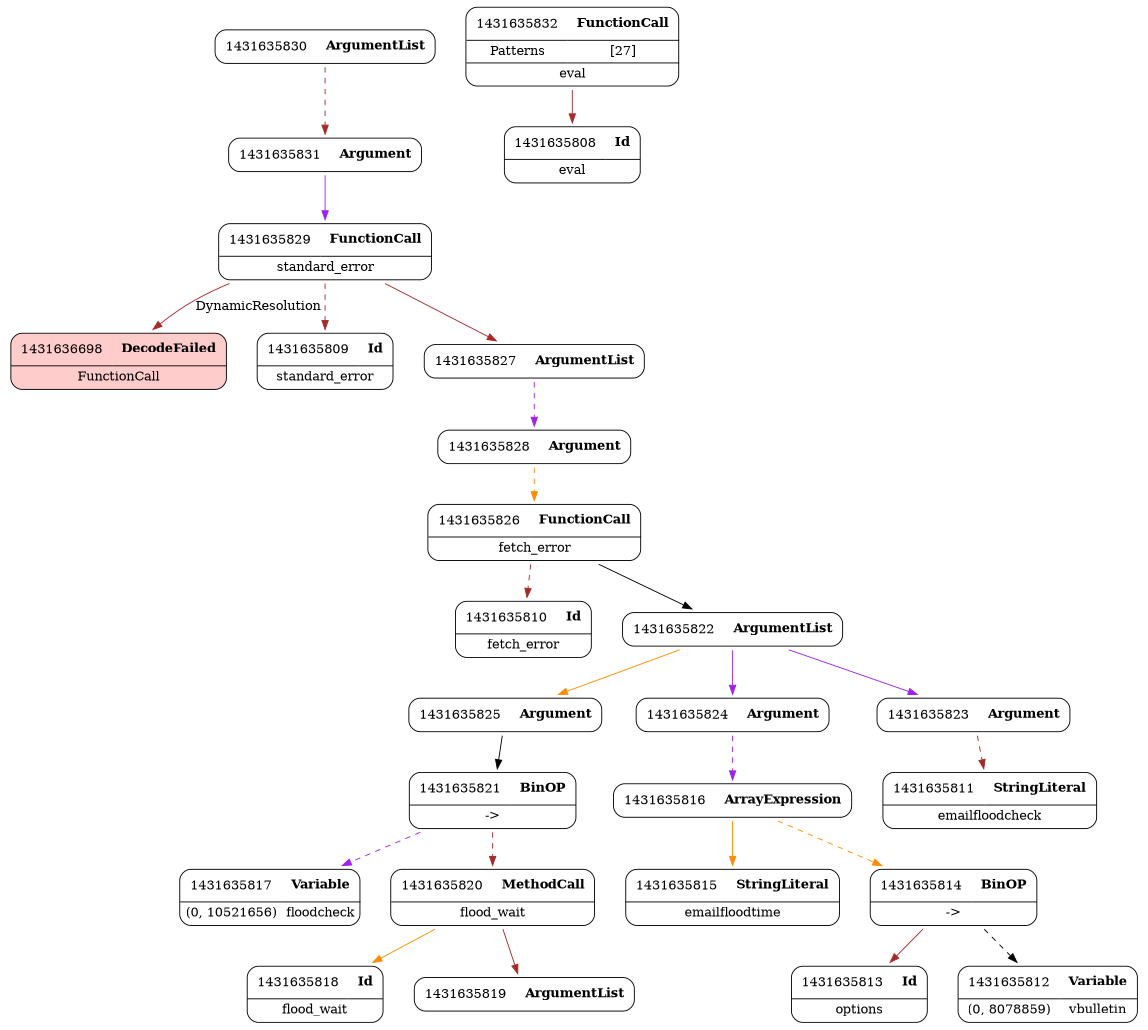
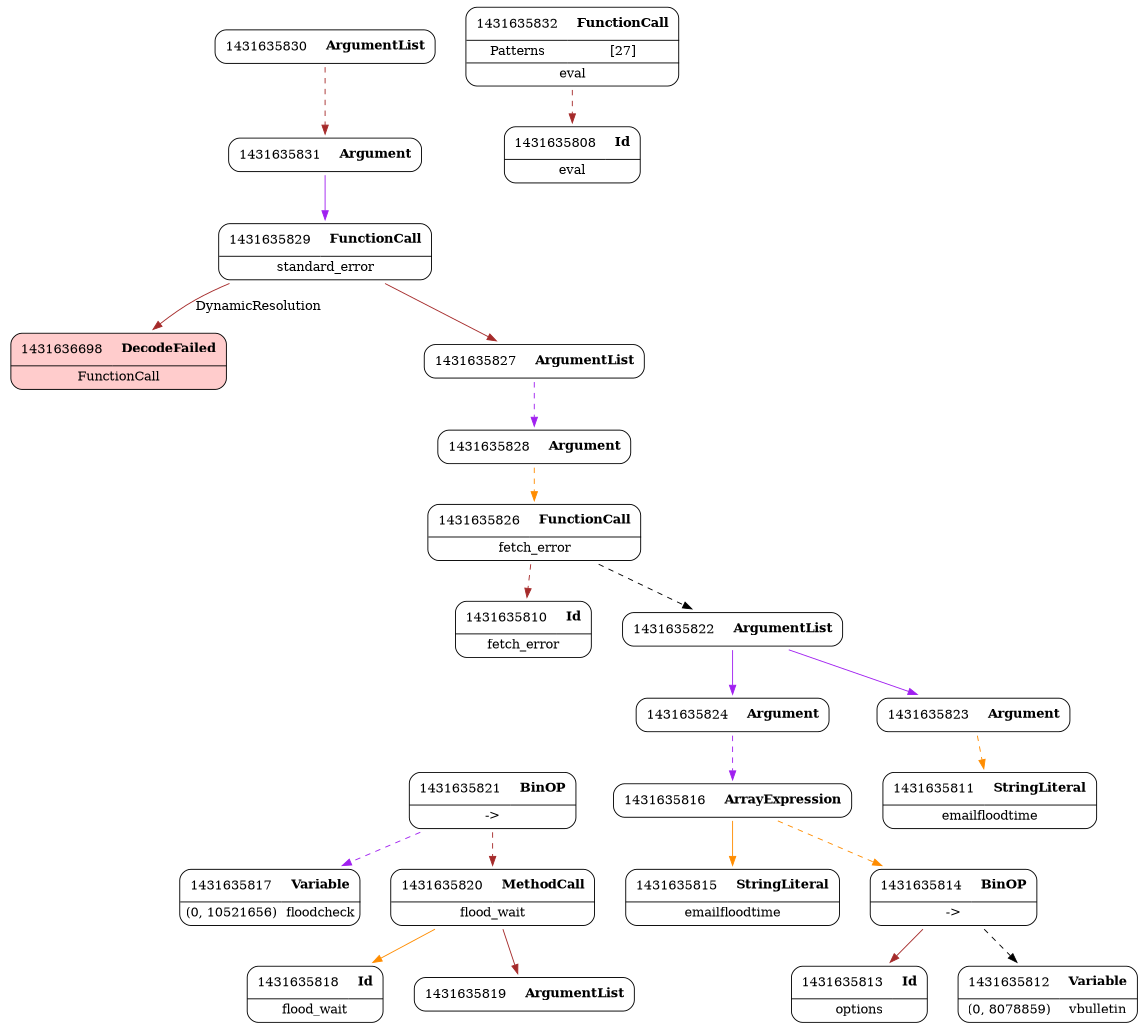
(572, 102) -> (572, 102)
(325, 361) -> none
(641, 585) -> (641, 585)
(505, 715) -> none
(980, 748) -> (980, 748)
(990, 816) -> (990, 816)
